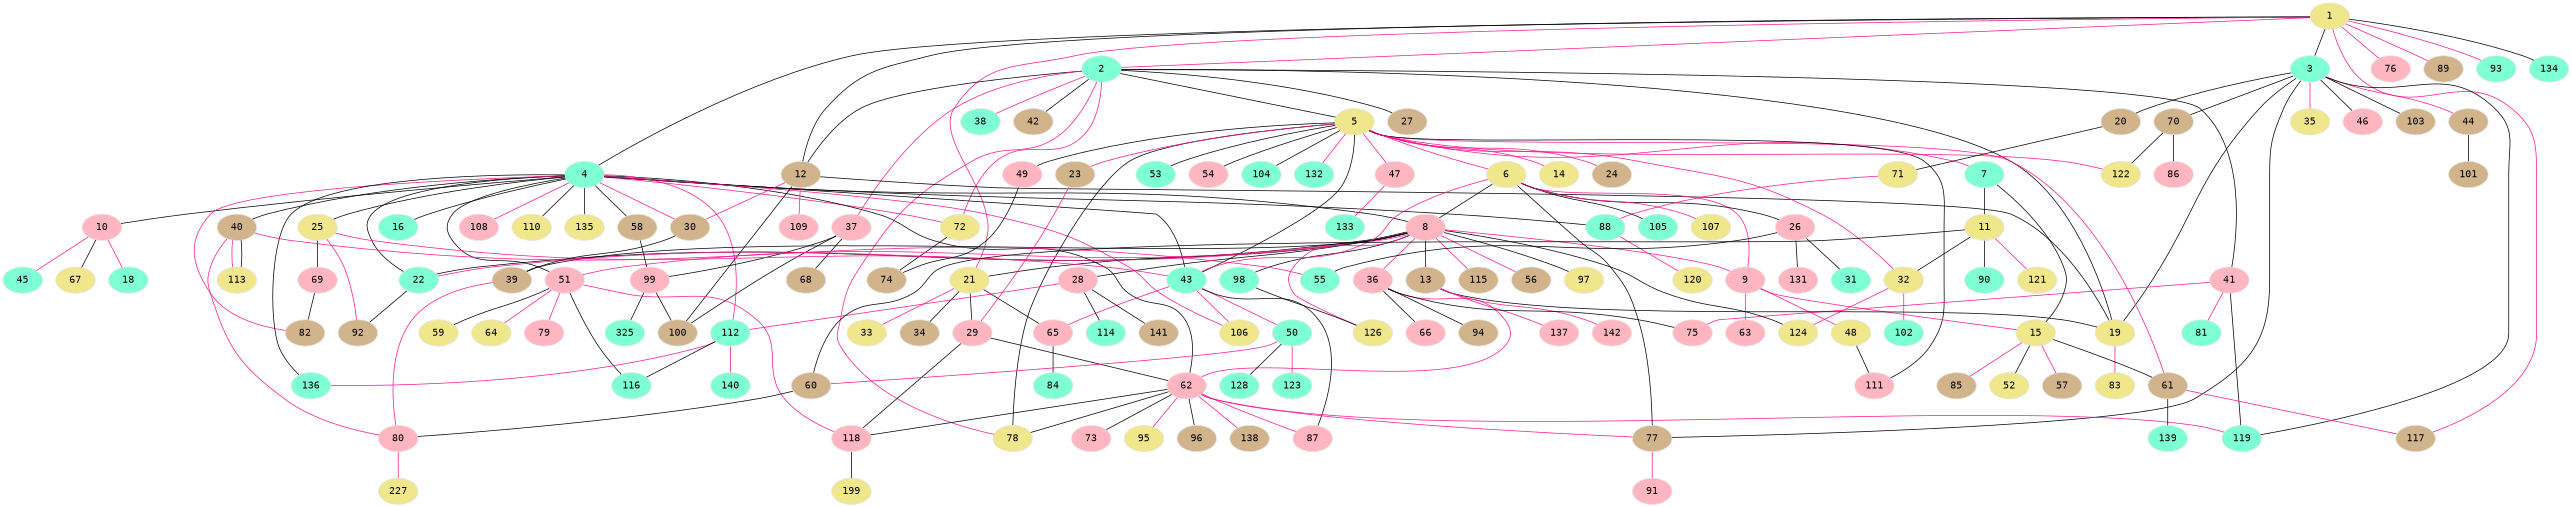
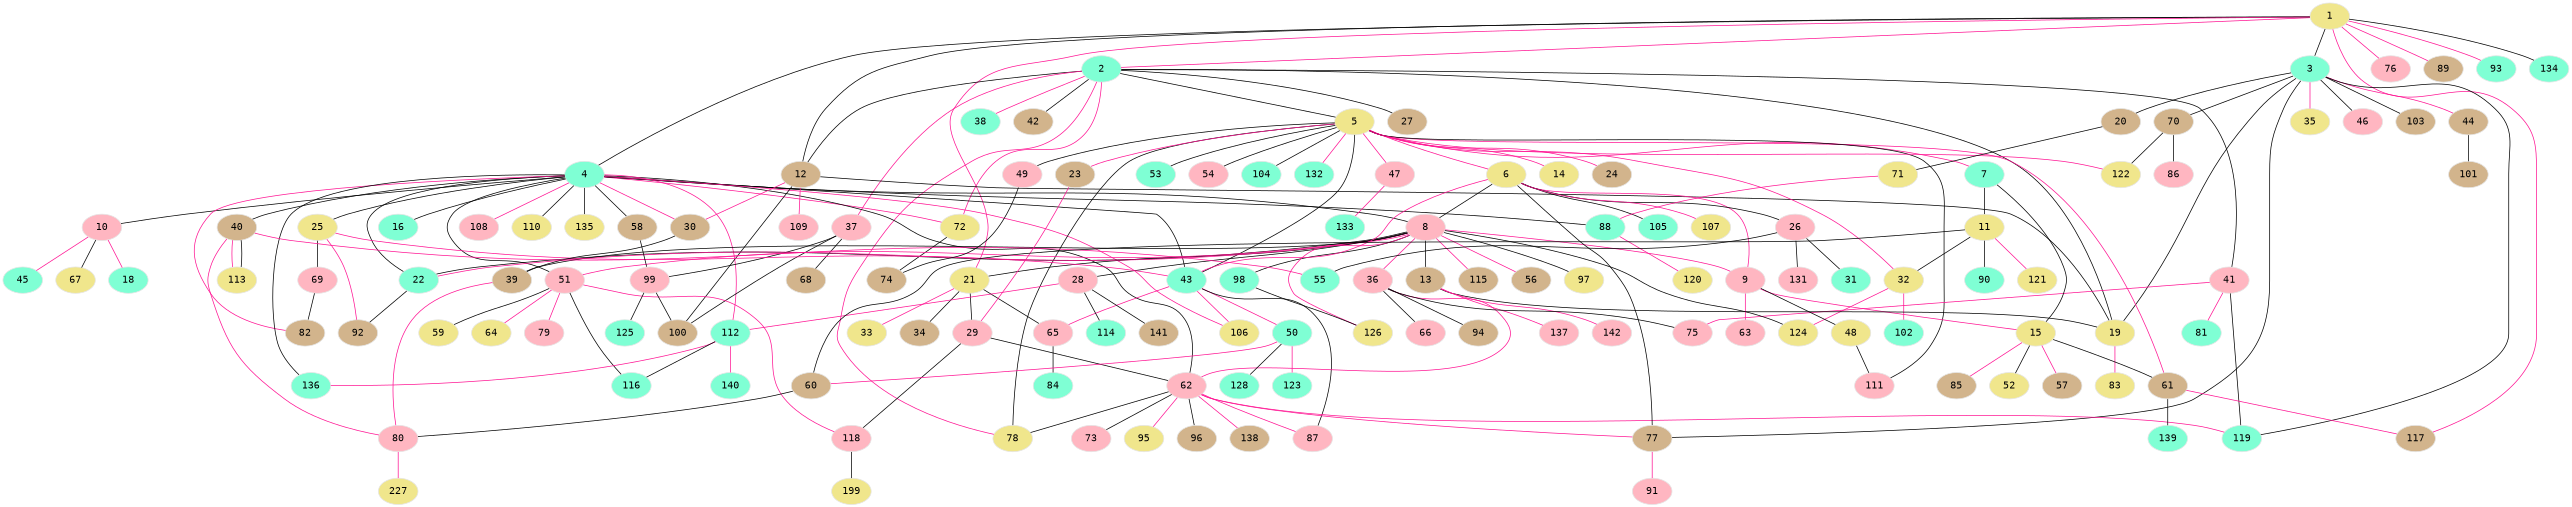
(1798, 307) -> (1798, 307)
(625, 333) -> (625, 333)
(1019, 412) -> none
